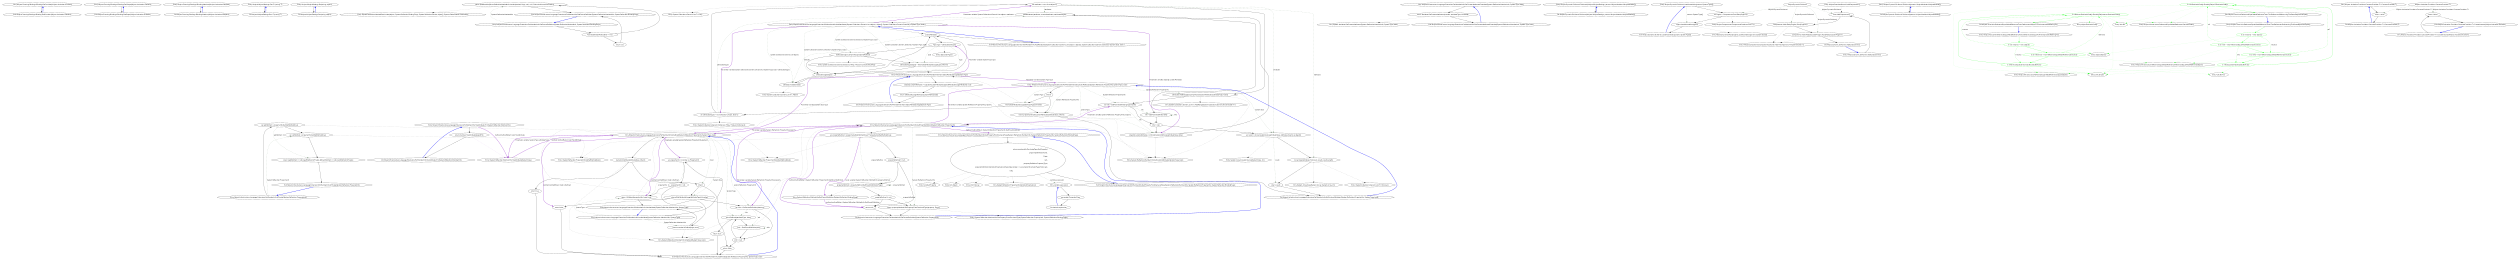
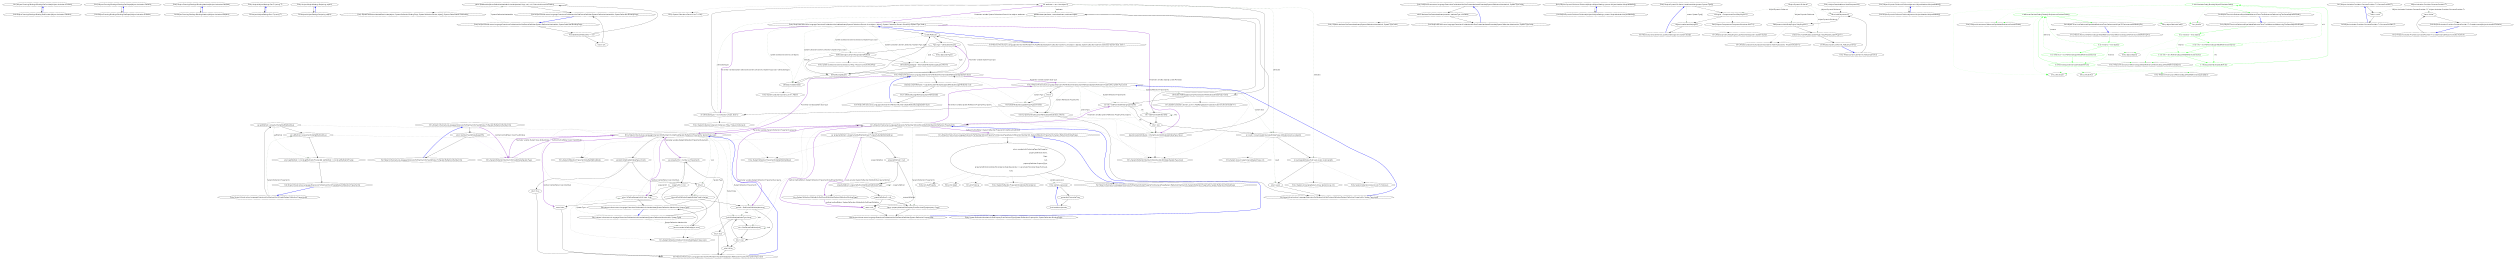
(2316, 11) -> none
